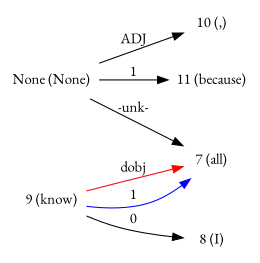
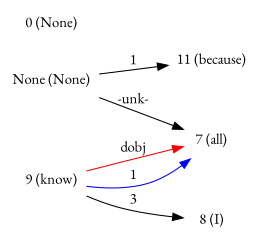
none -> (52, 23)
(212, 23) -> none
(134, 219) -> (134, 199)
